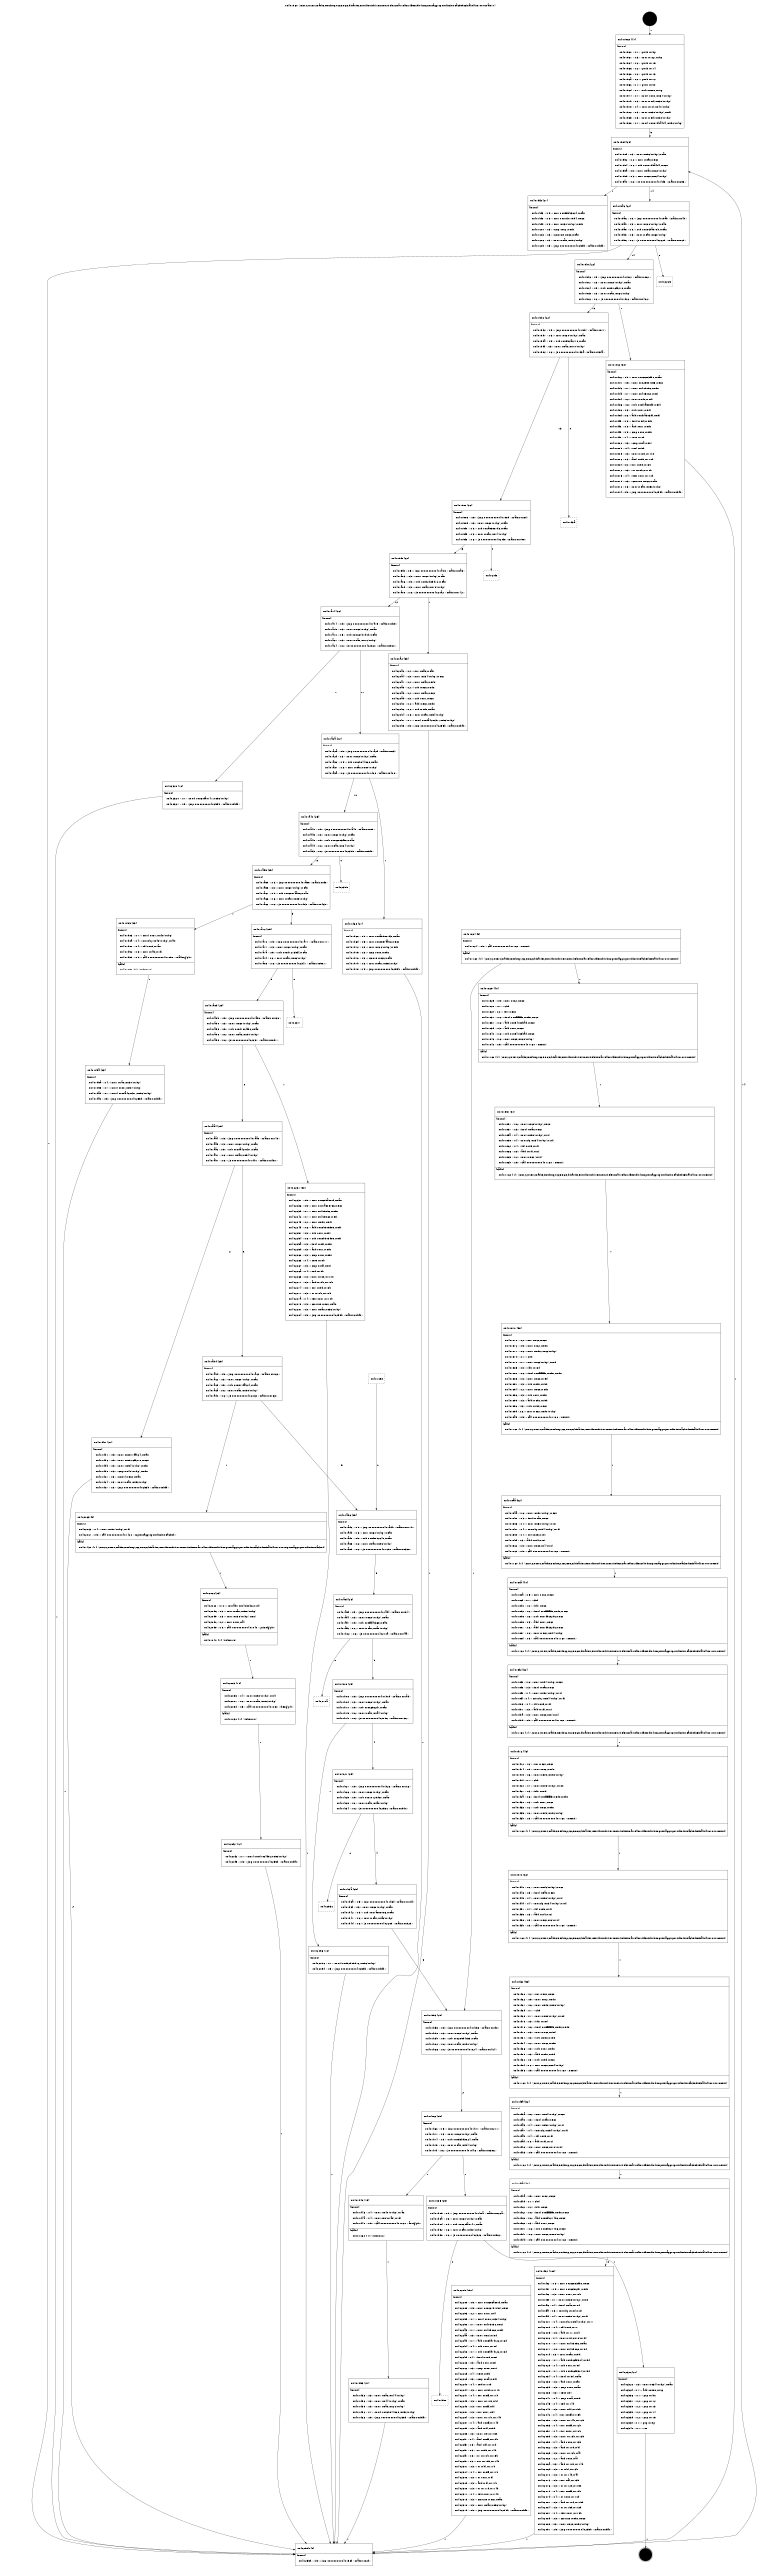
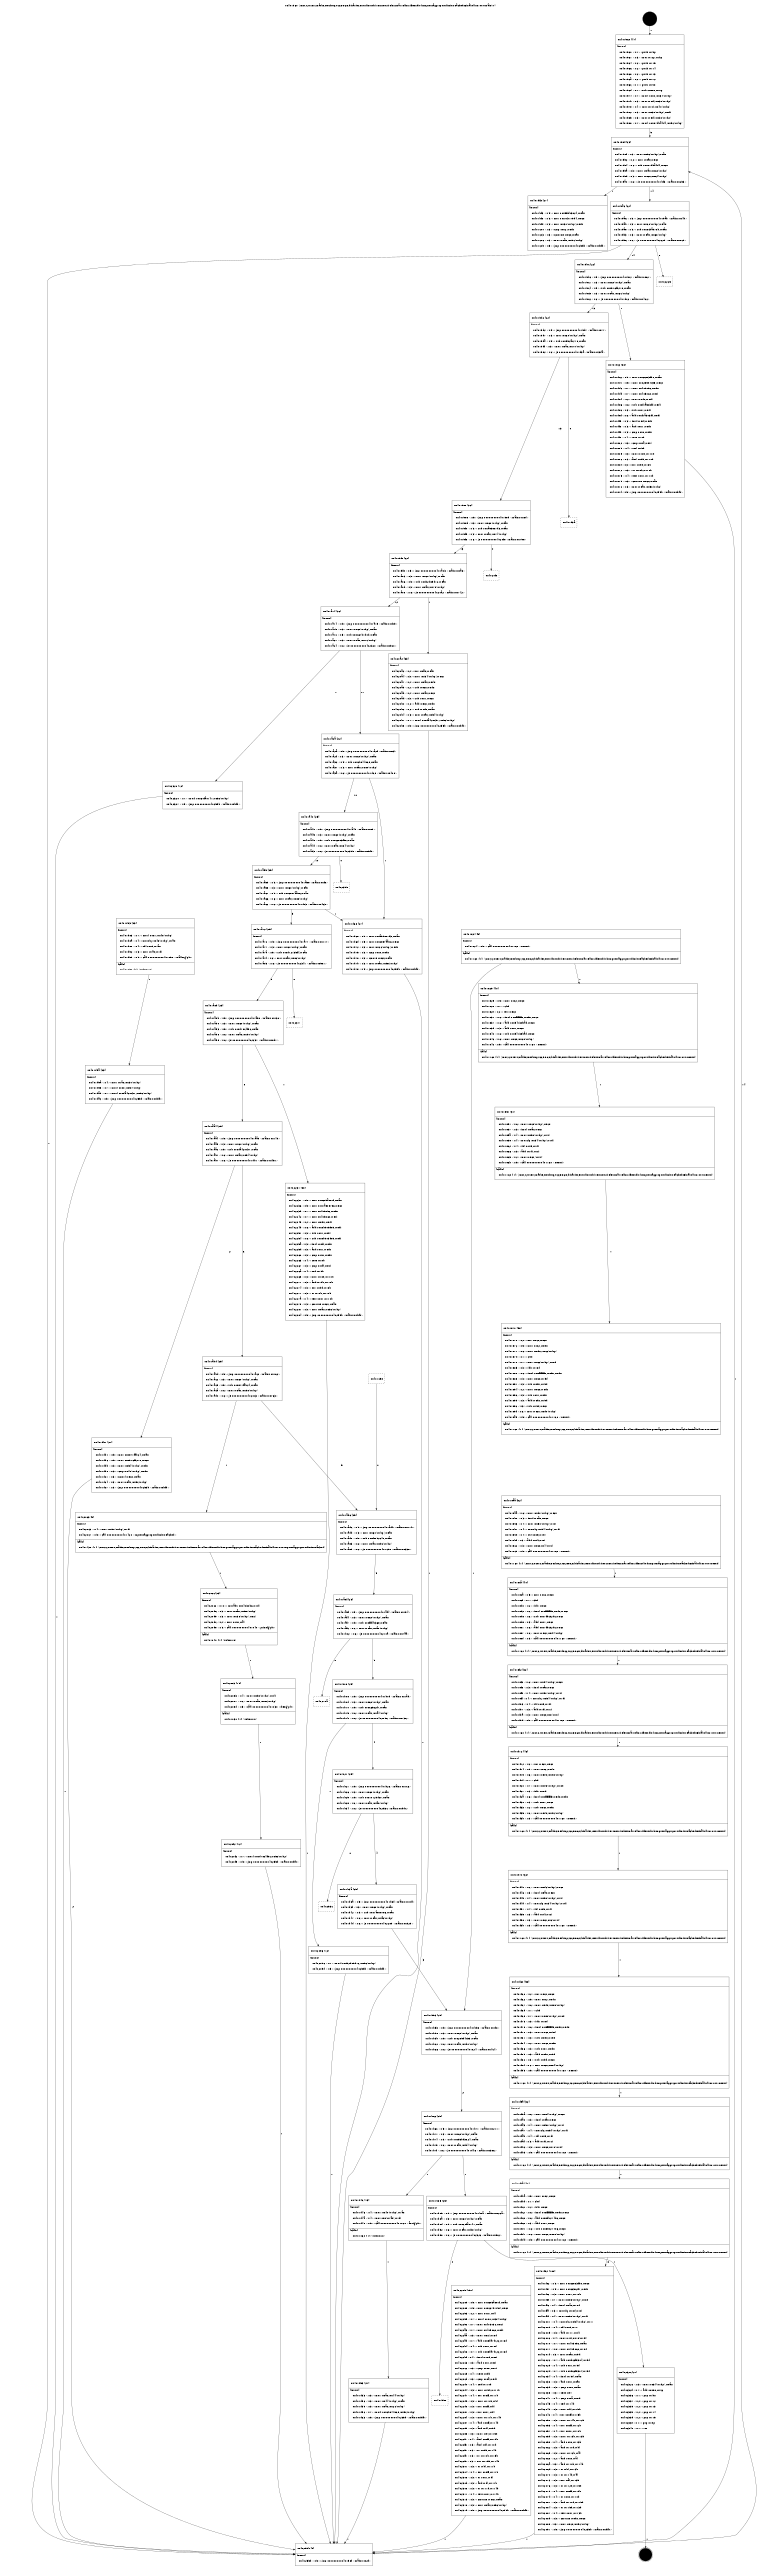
(224, 916) -> (333, 914)
(611, 1464) -> none
